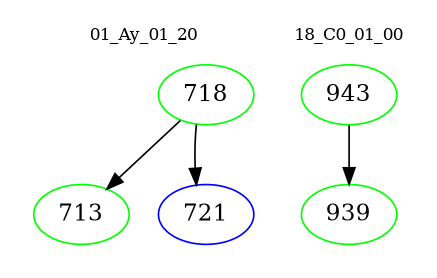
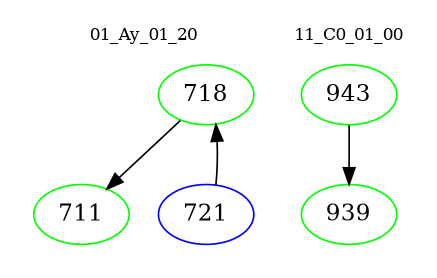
(349, 36) -> (349, 36)
(195, 146) -> (217, 163)
(81, 214) -> (81, 214)
